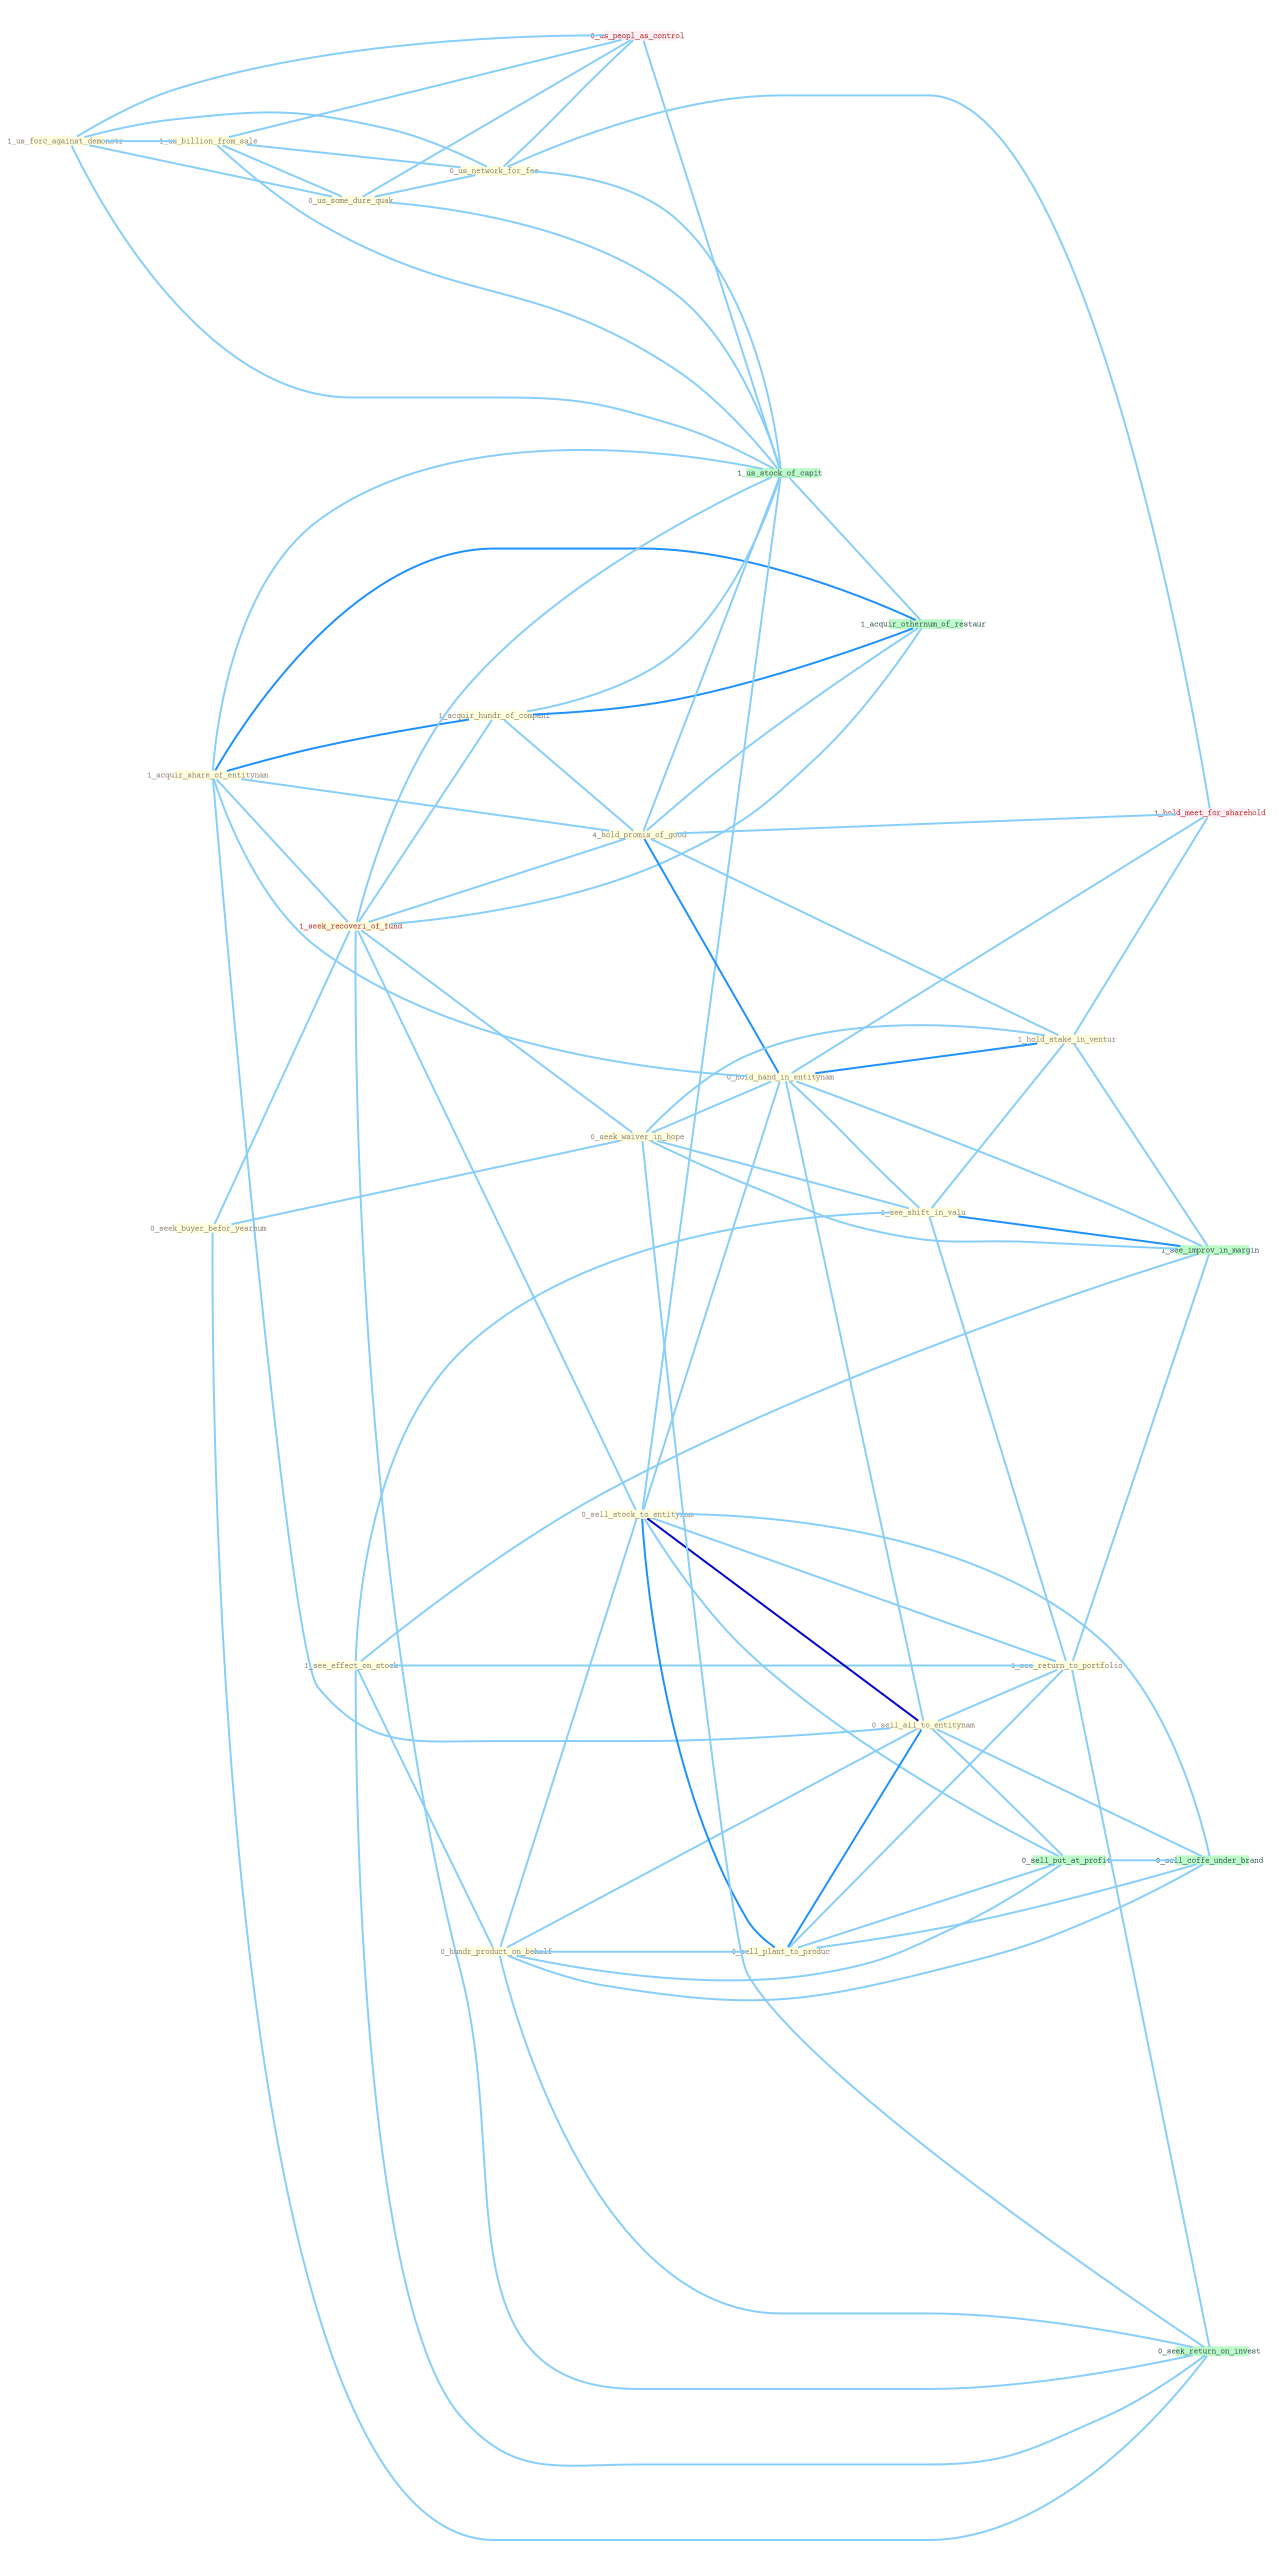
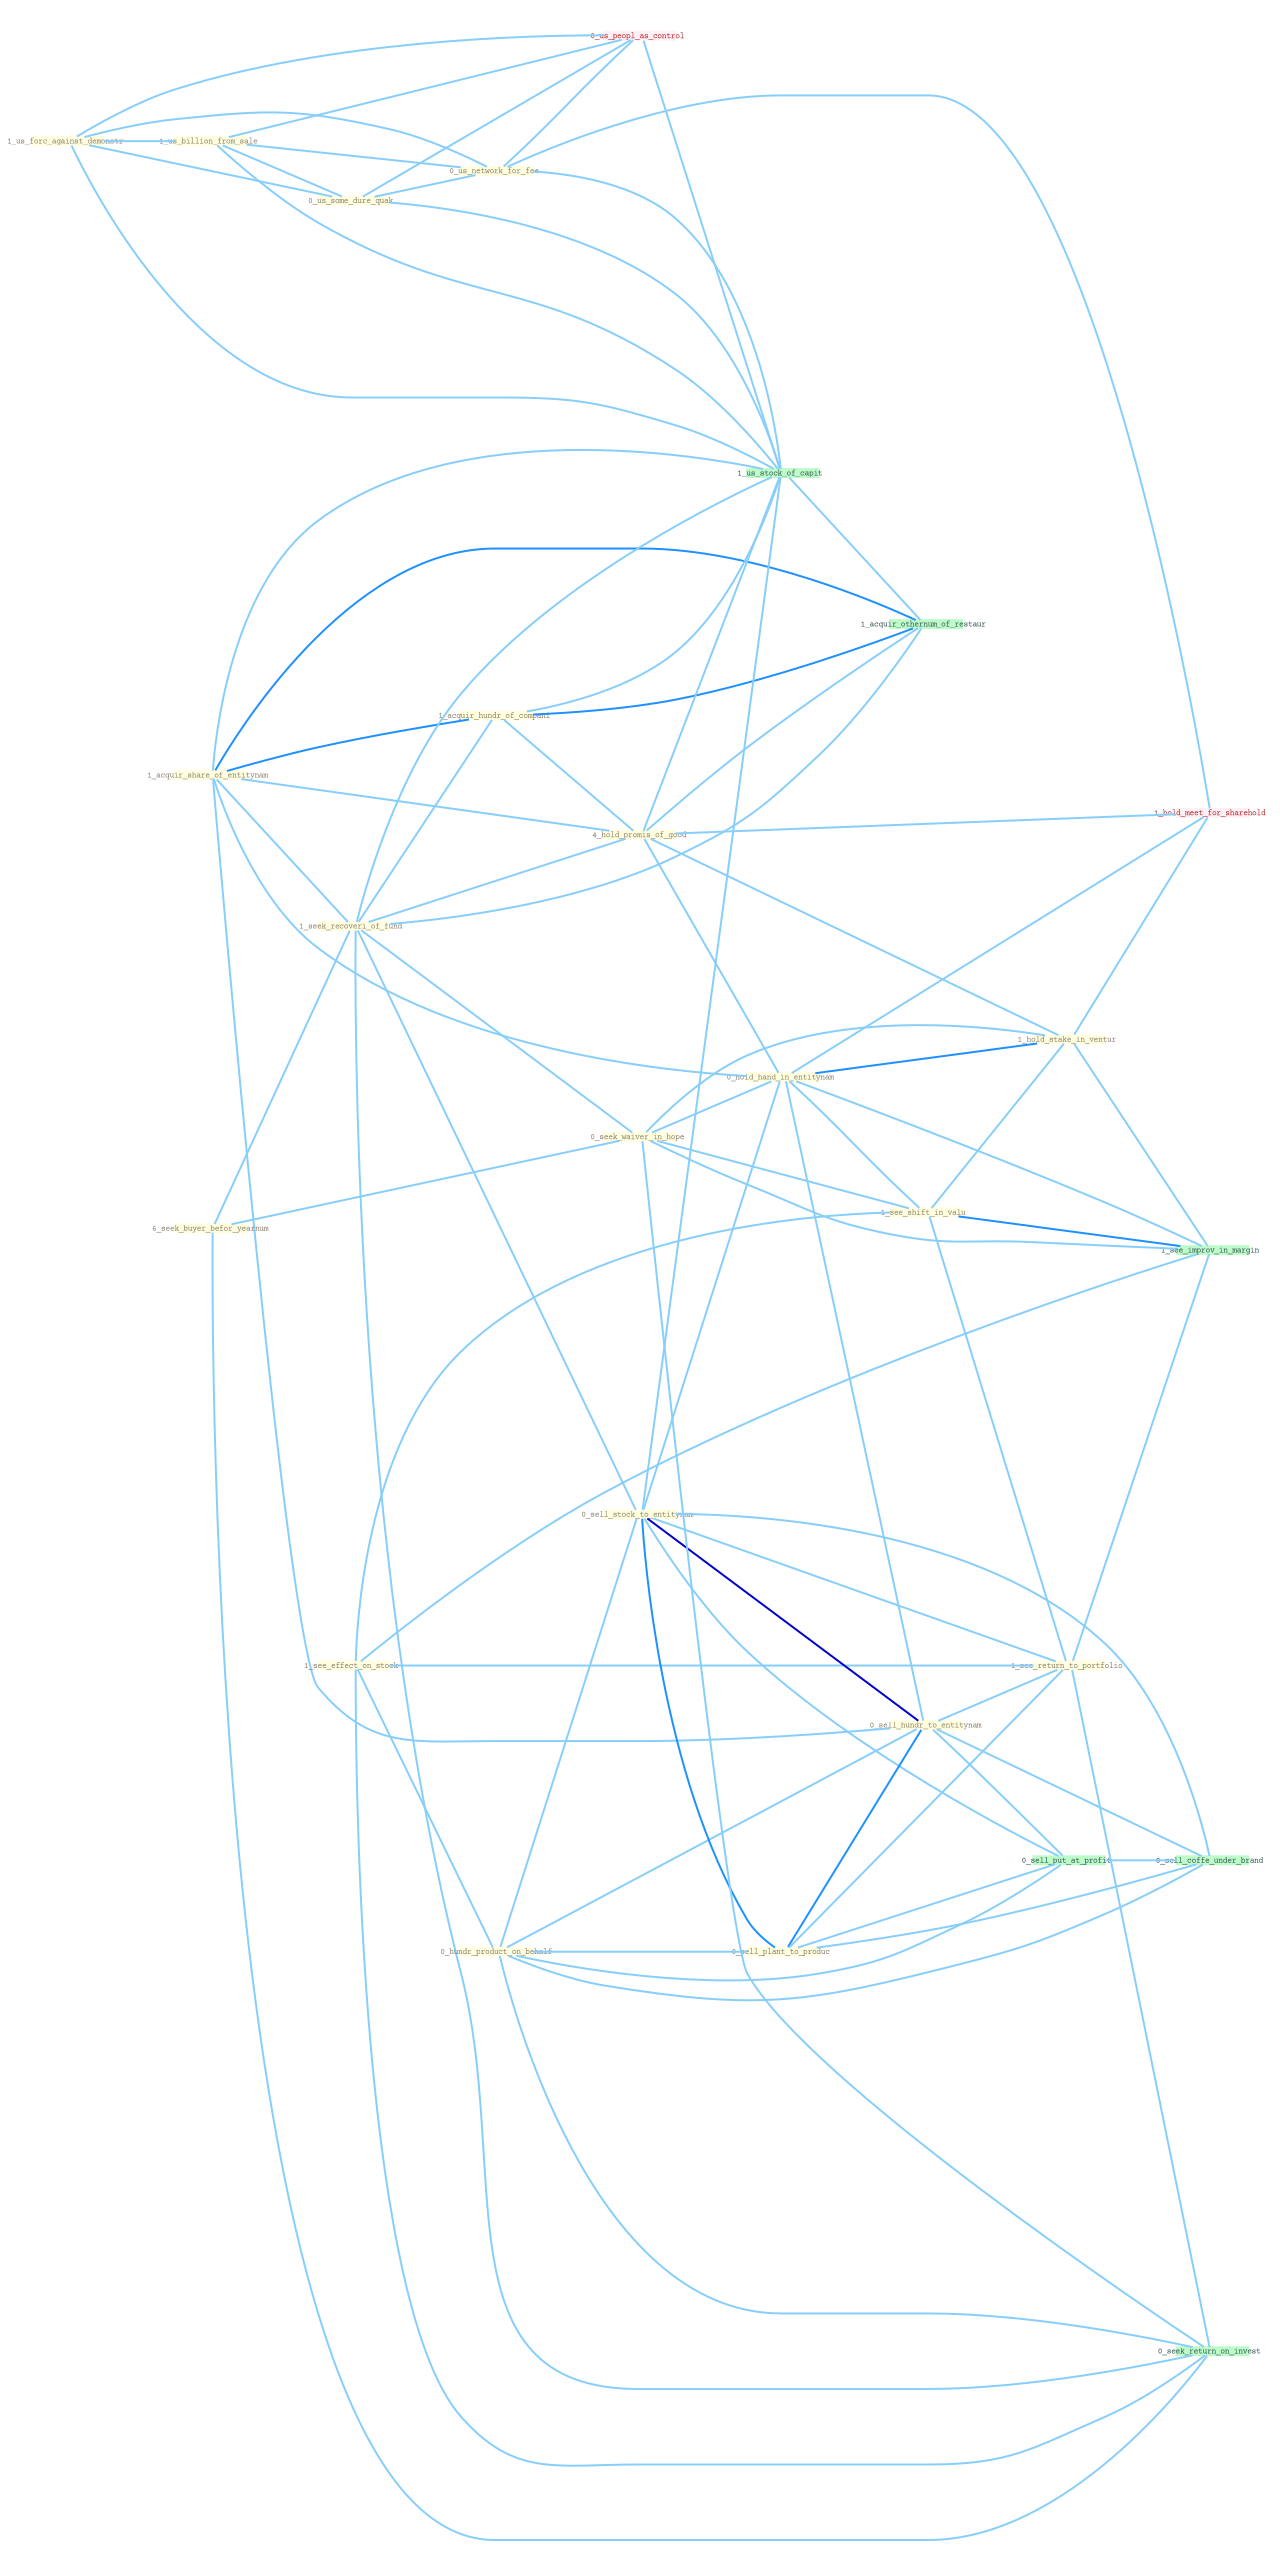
(354, 926) -> (354, 926)
(705, 944) -> (705, 944)
(211, 1228) -> (211, 1228)
(926, 1725) -> (926, 1725)
